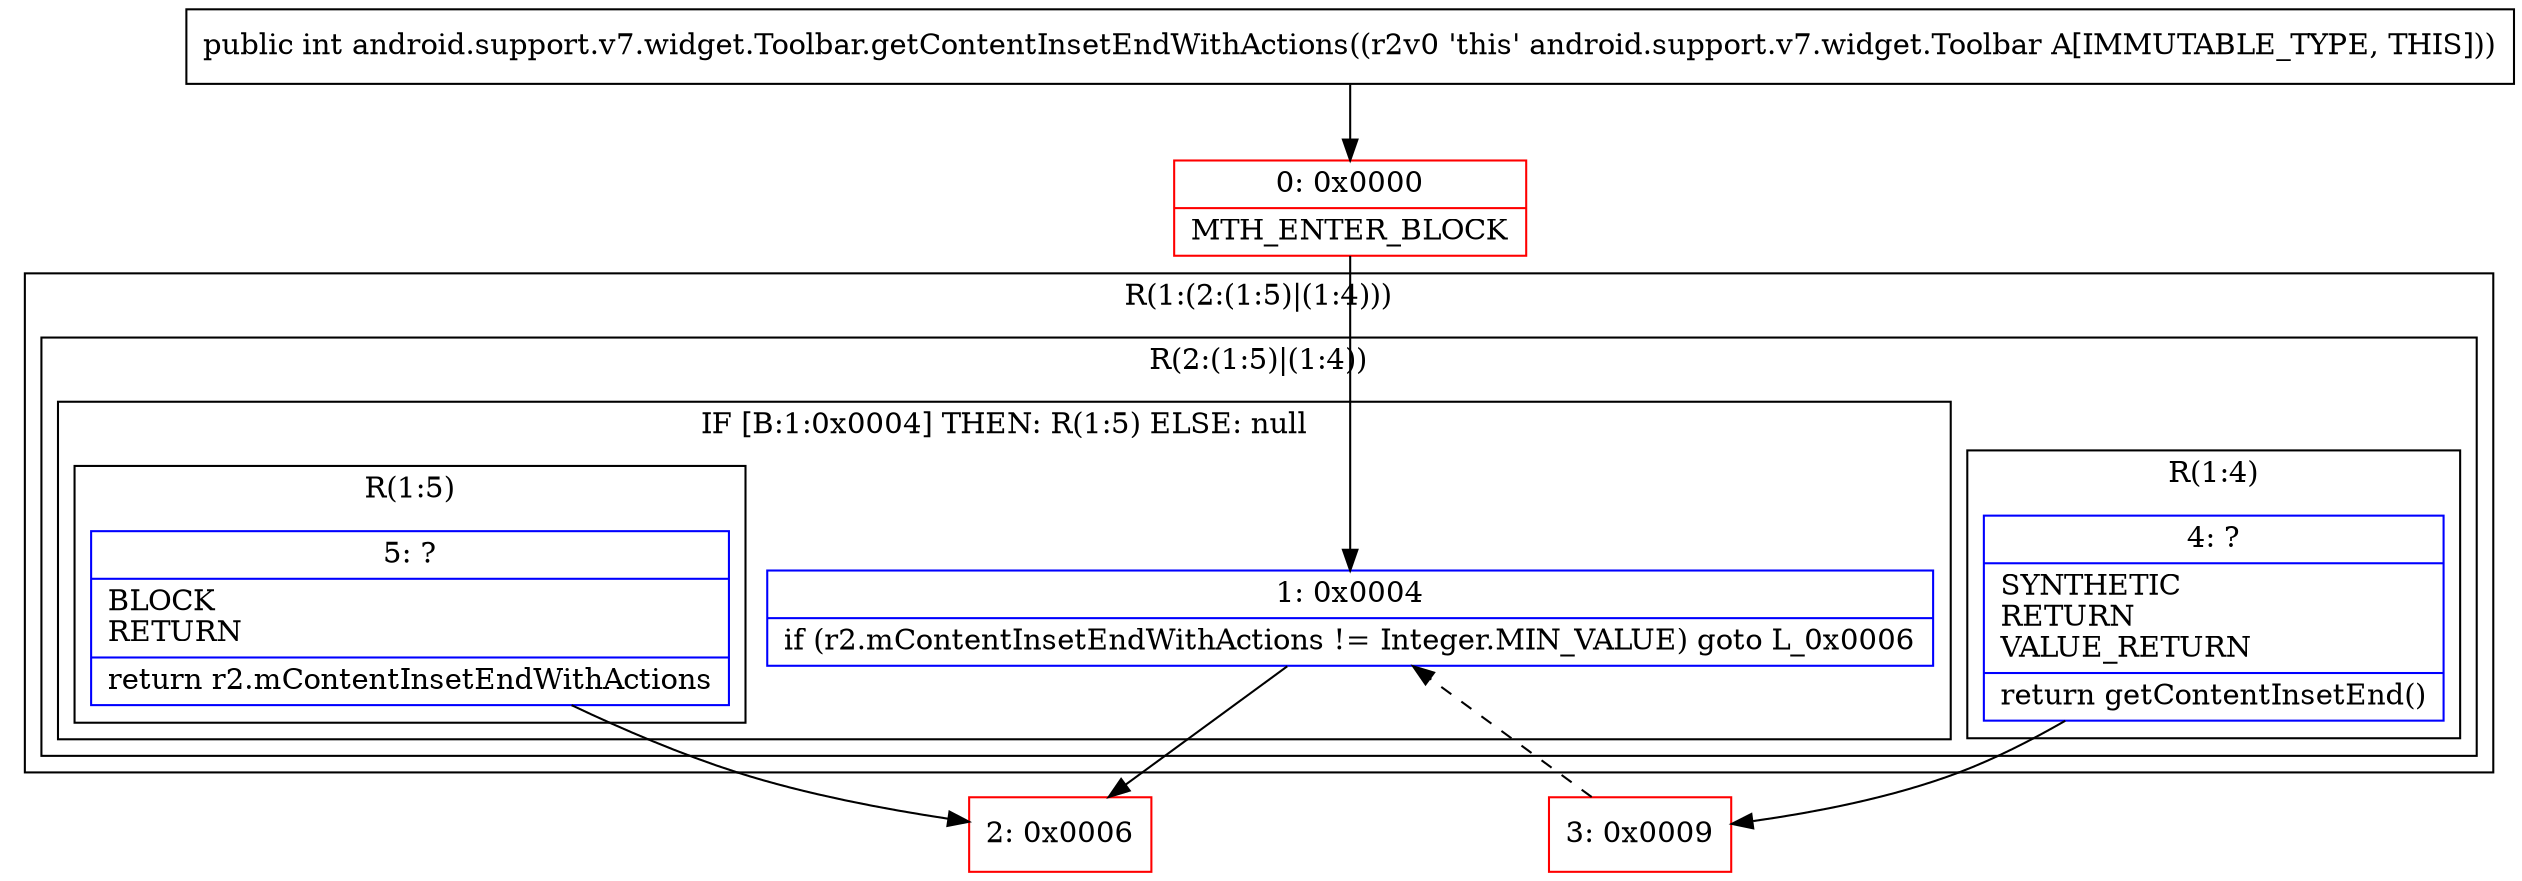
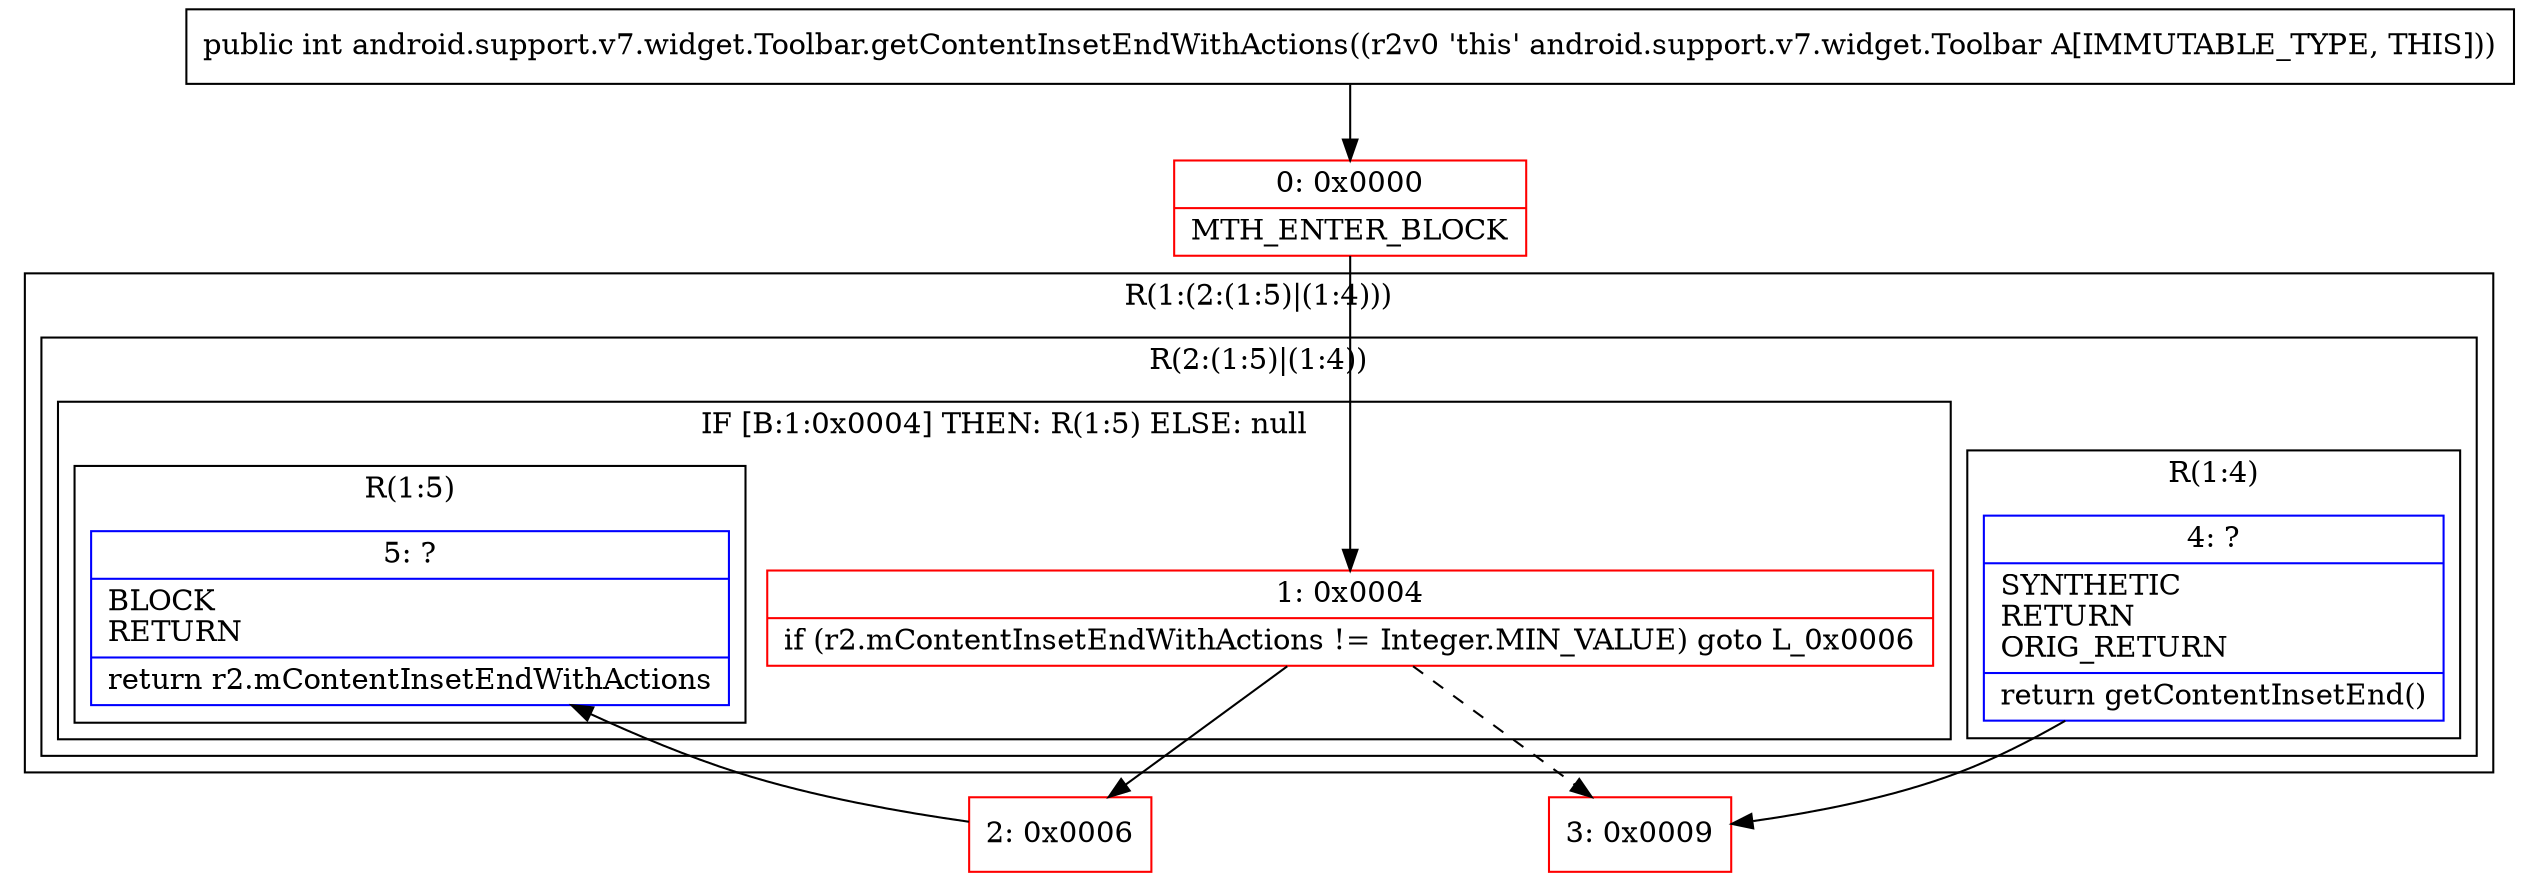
(1350, 618) -> (1350, 618)
(2126, 648) -> (2114, 648)
(1495, 726) -> (1494, 725)
(784, 786) -> (785, 786)
